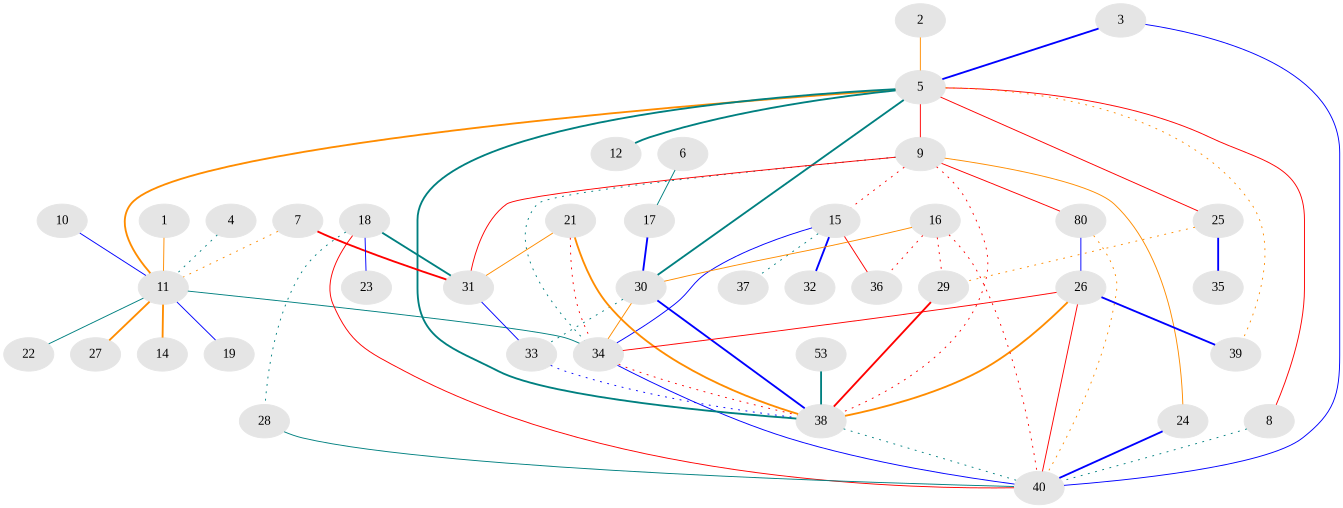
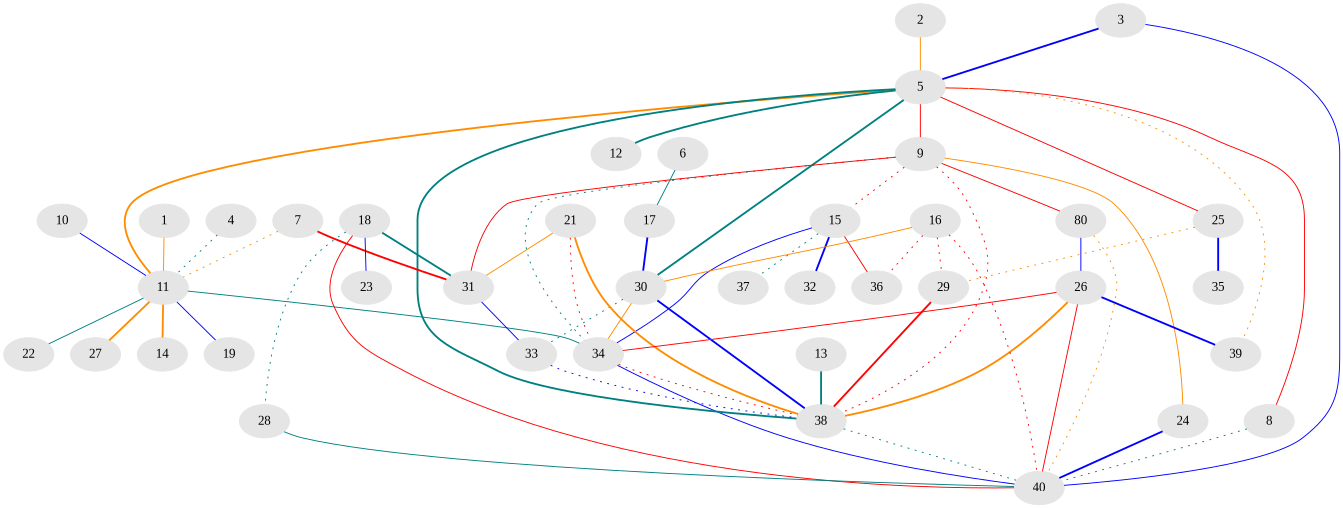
(821, 354) -> (821, 354)
